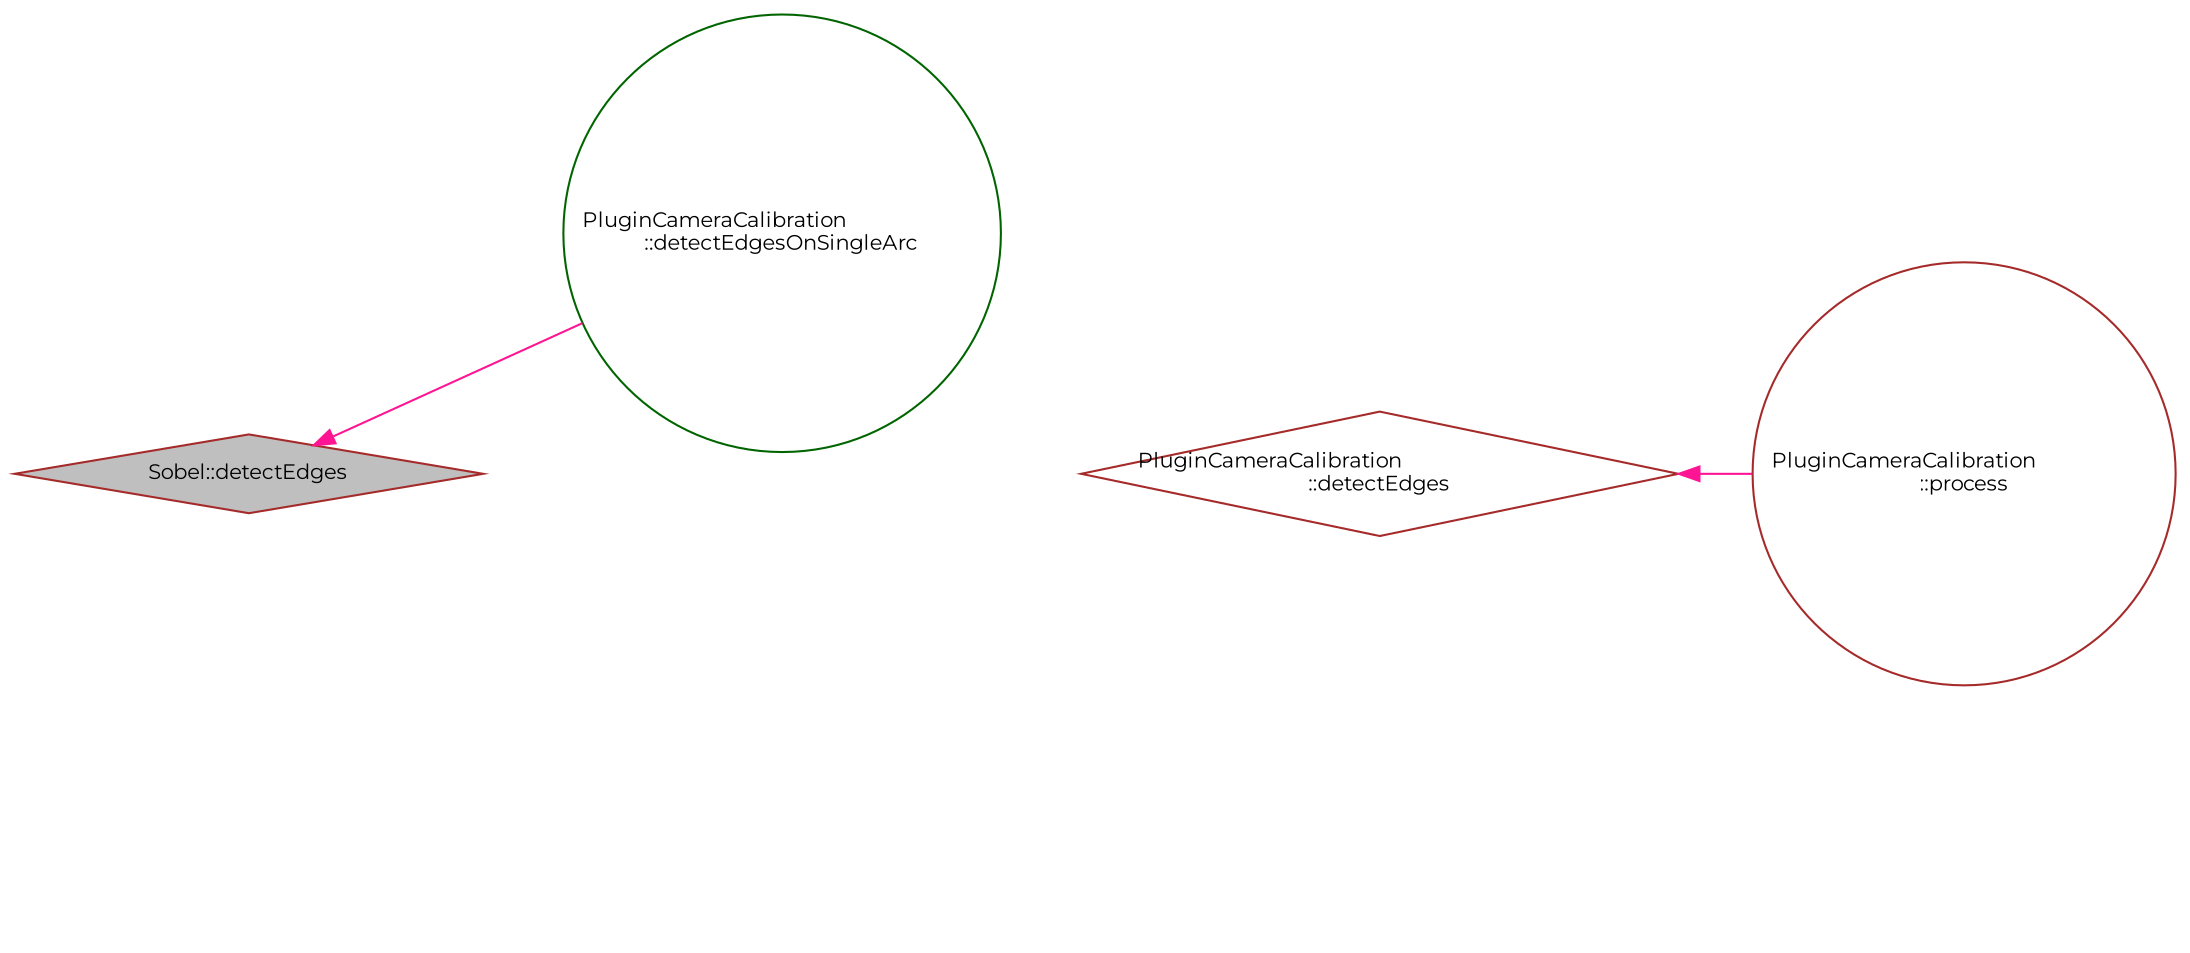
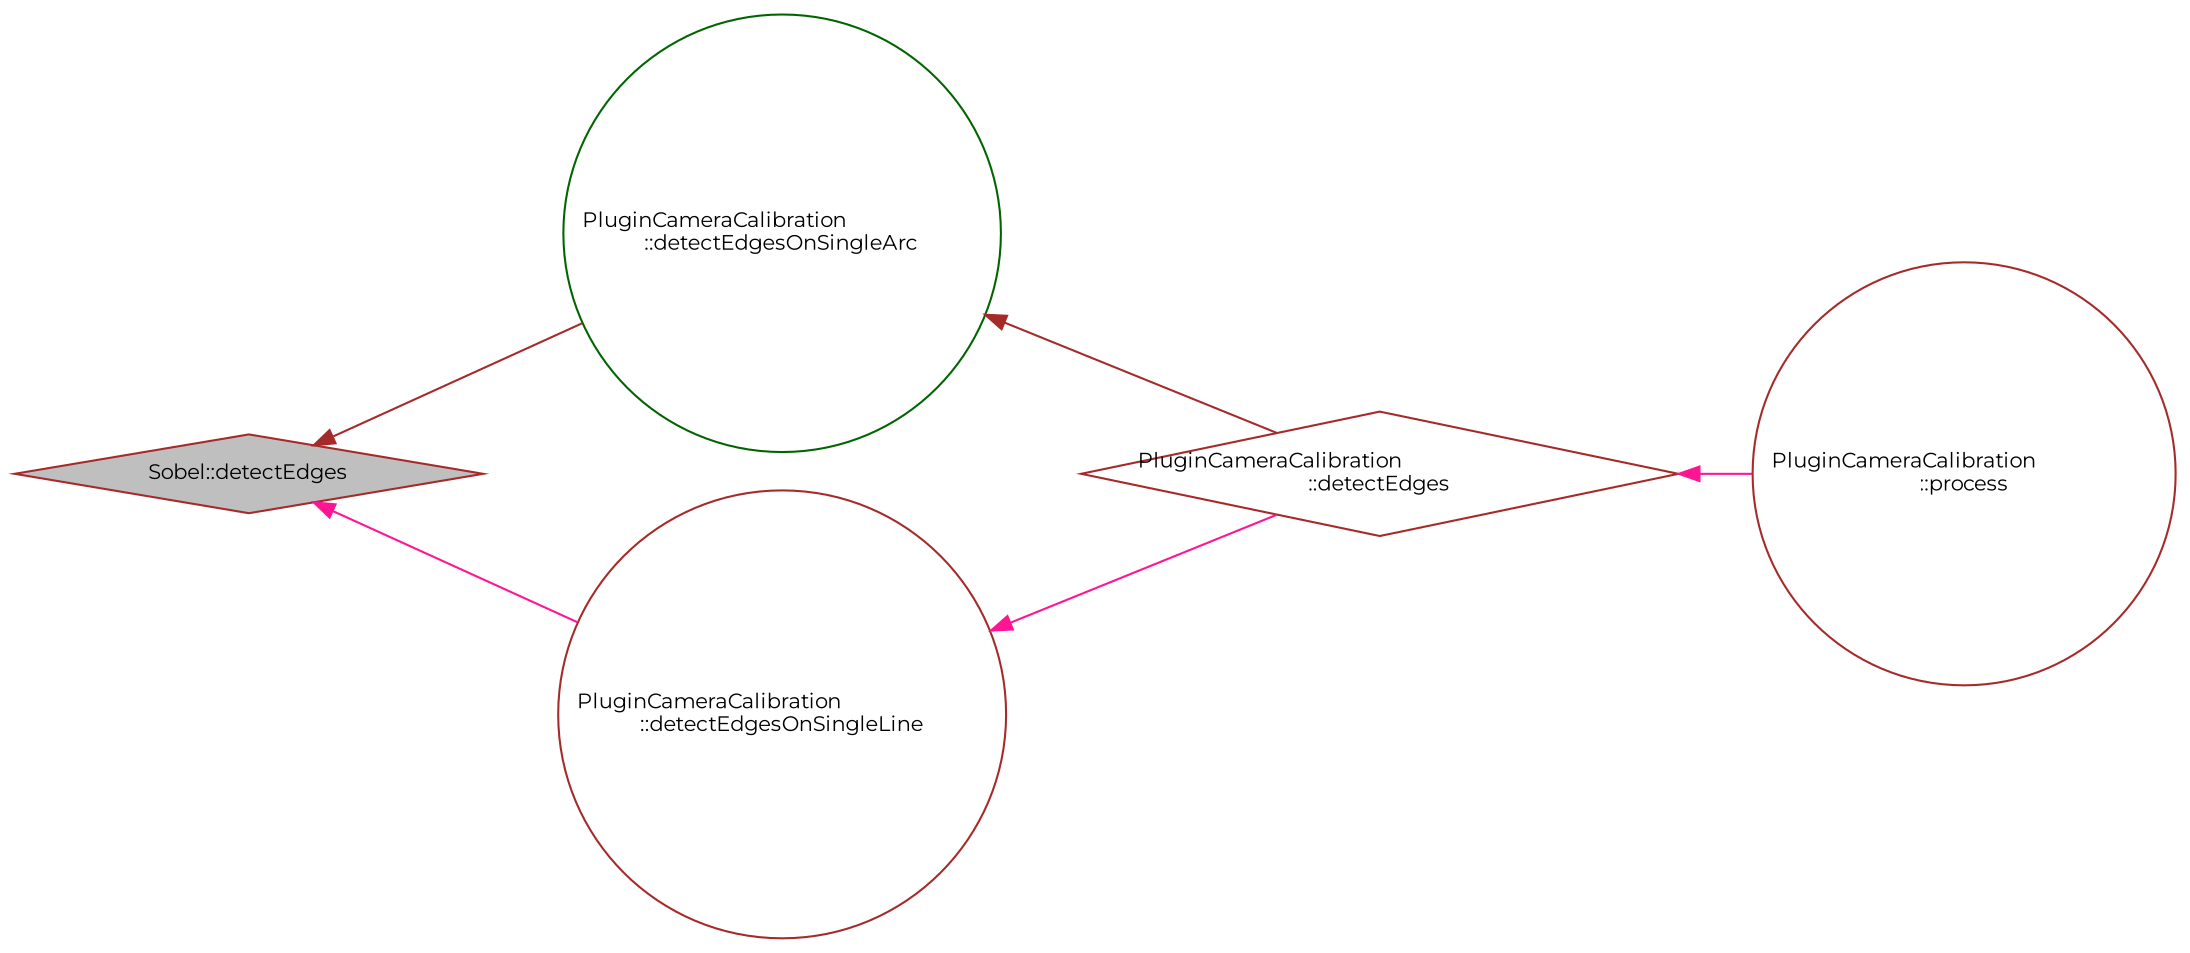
none -> (1141, 378)
(458, 380) -> (458, 380)
none -> (782, 714)
